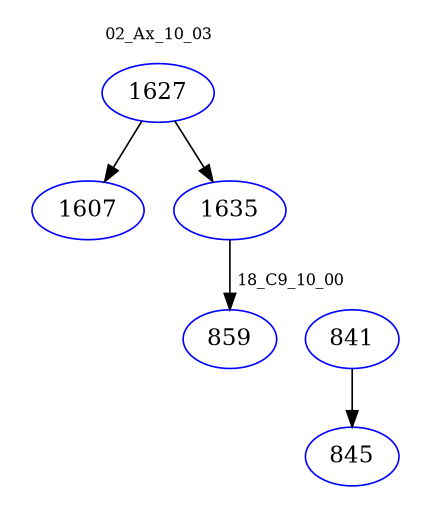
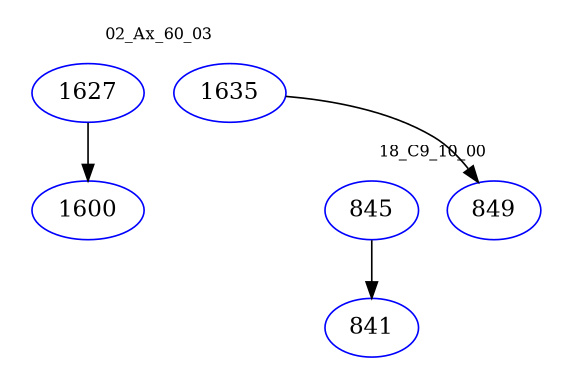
(159, 35) -> (159, 35)
(189, 144) -> none
(88, 210) -> (88, 210)
(230, 339) -> (494, 210)
(352, 390) -> (372, 261)
